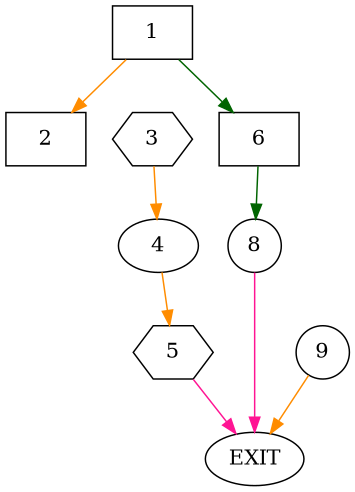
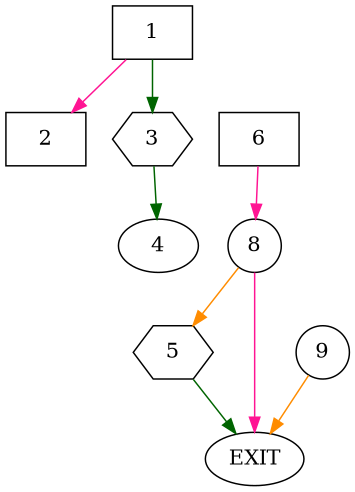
(105, 81) -> (105, 81)
(200, 81) -> (152, 79)
(155, 185) -> (155, 185)
(257, 185) -> (257, 185)
(165, 291) -> (220, 291)
(210, 401) -> (210, 401)
